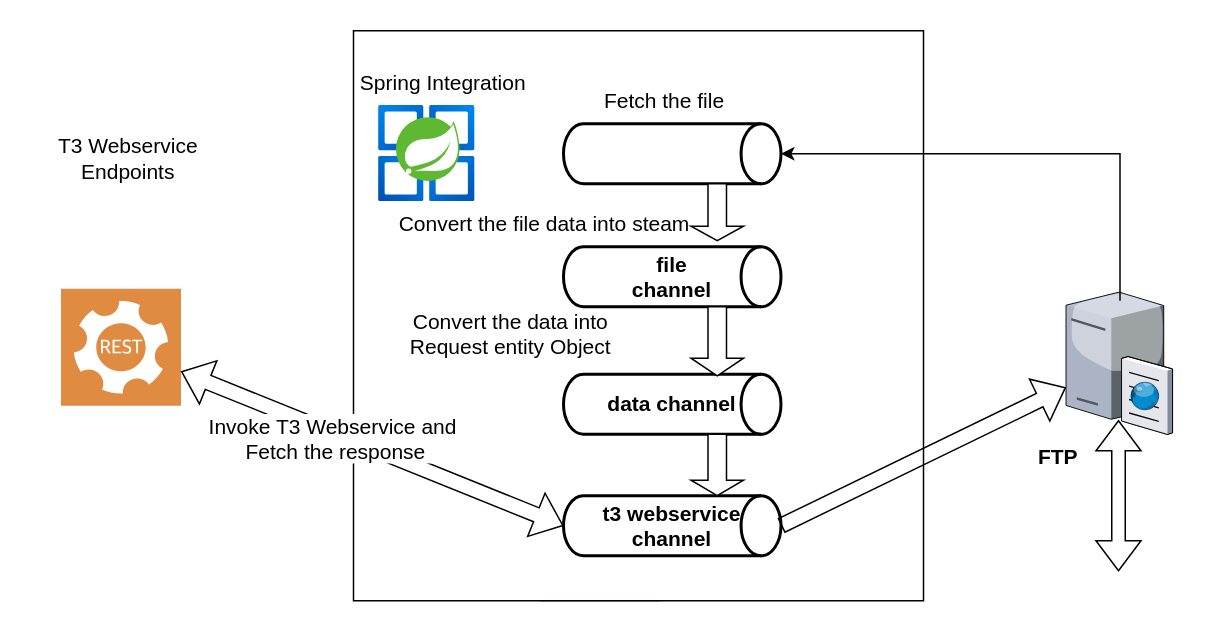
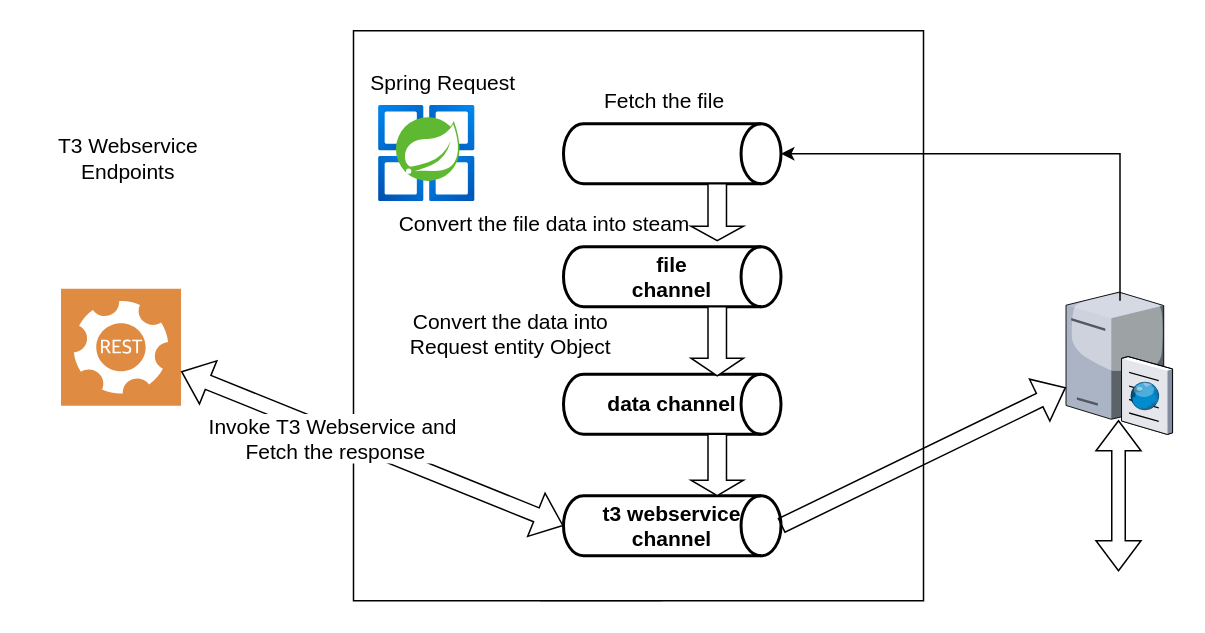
(443, 83) -> (443, 83)
(1058, 457) -> none
